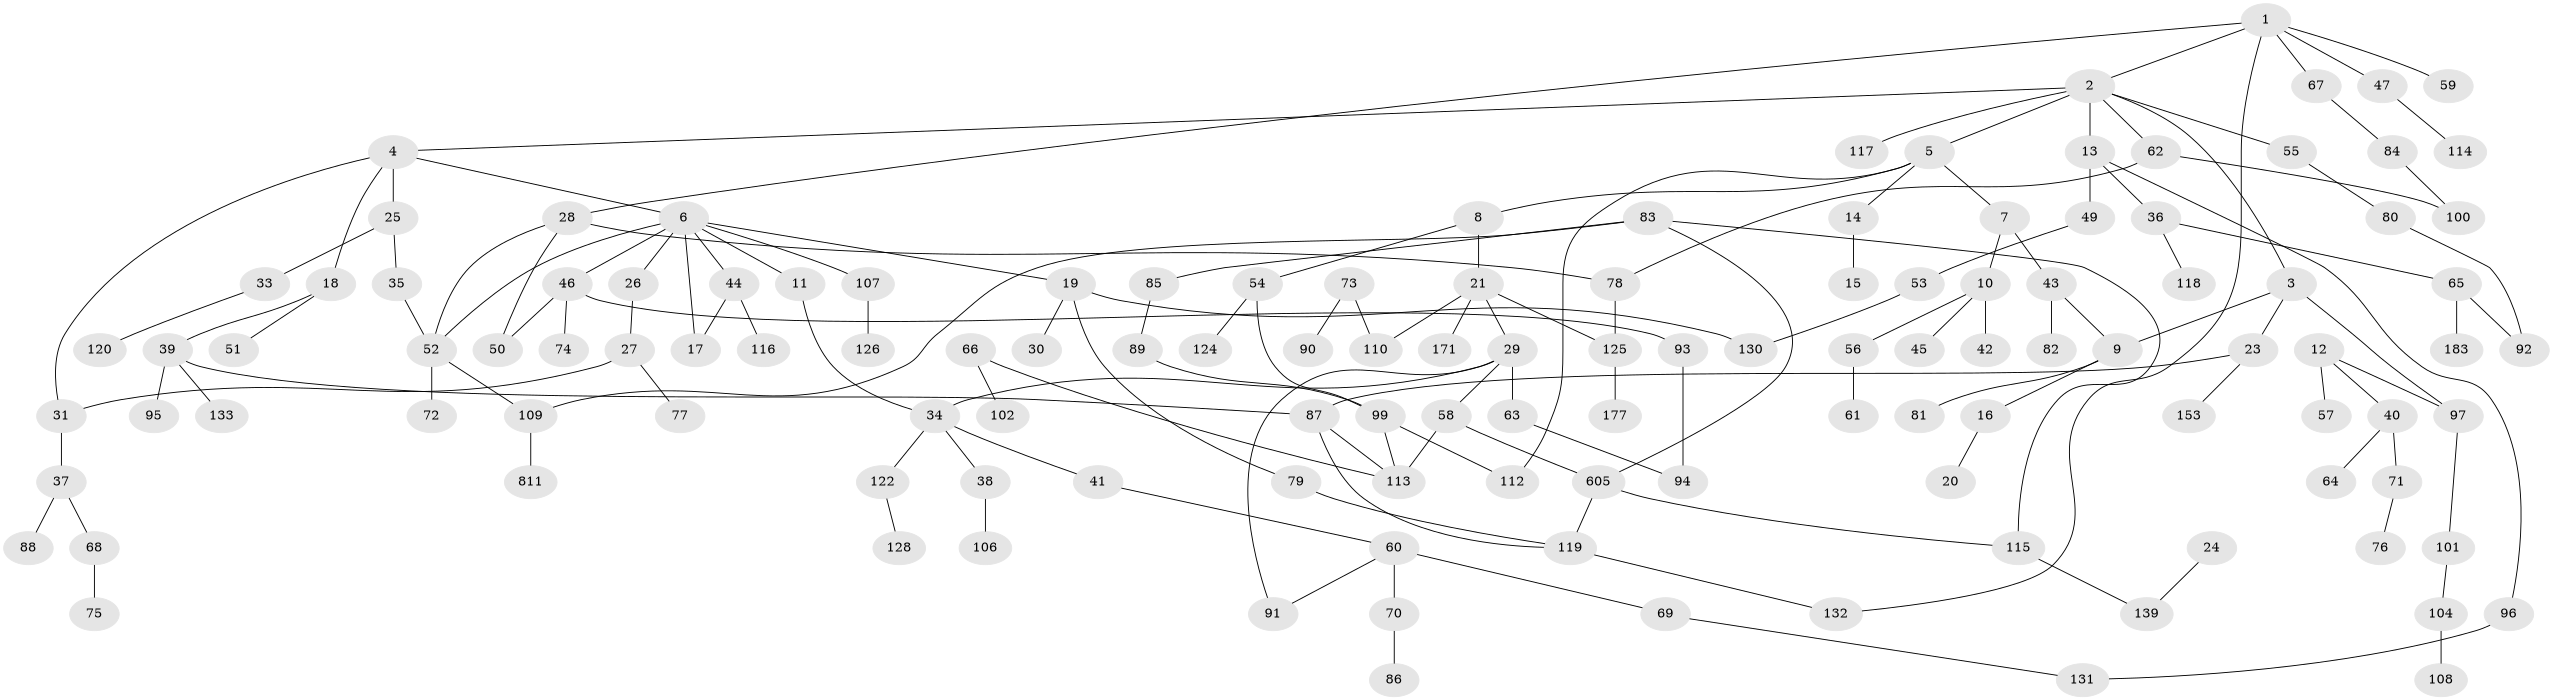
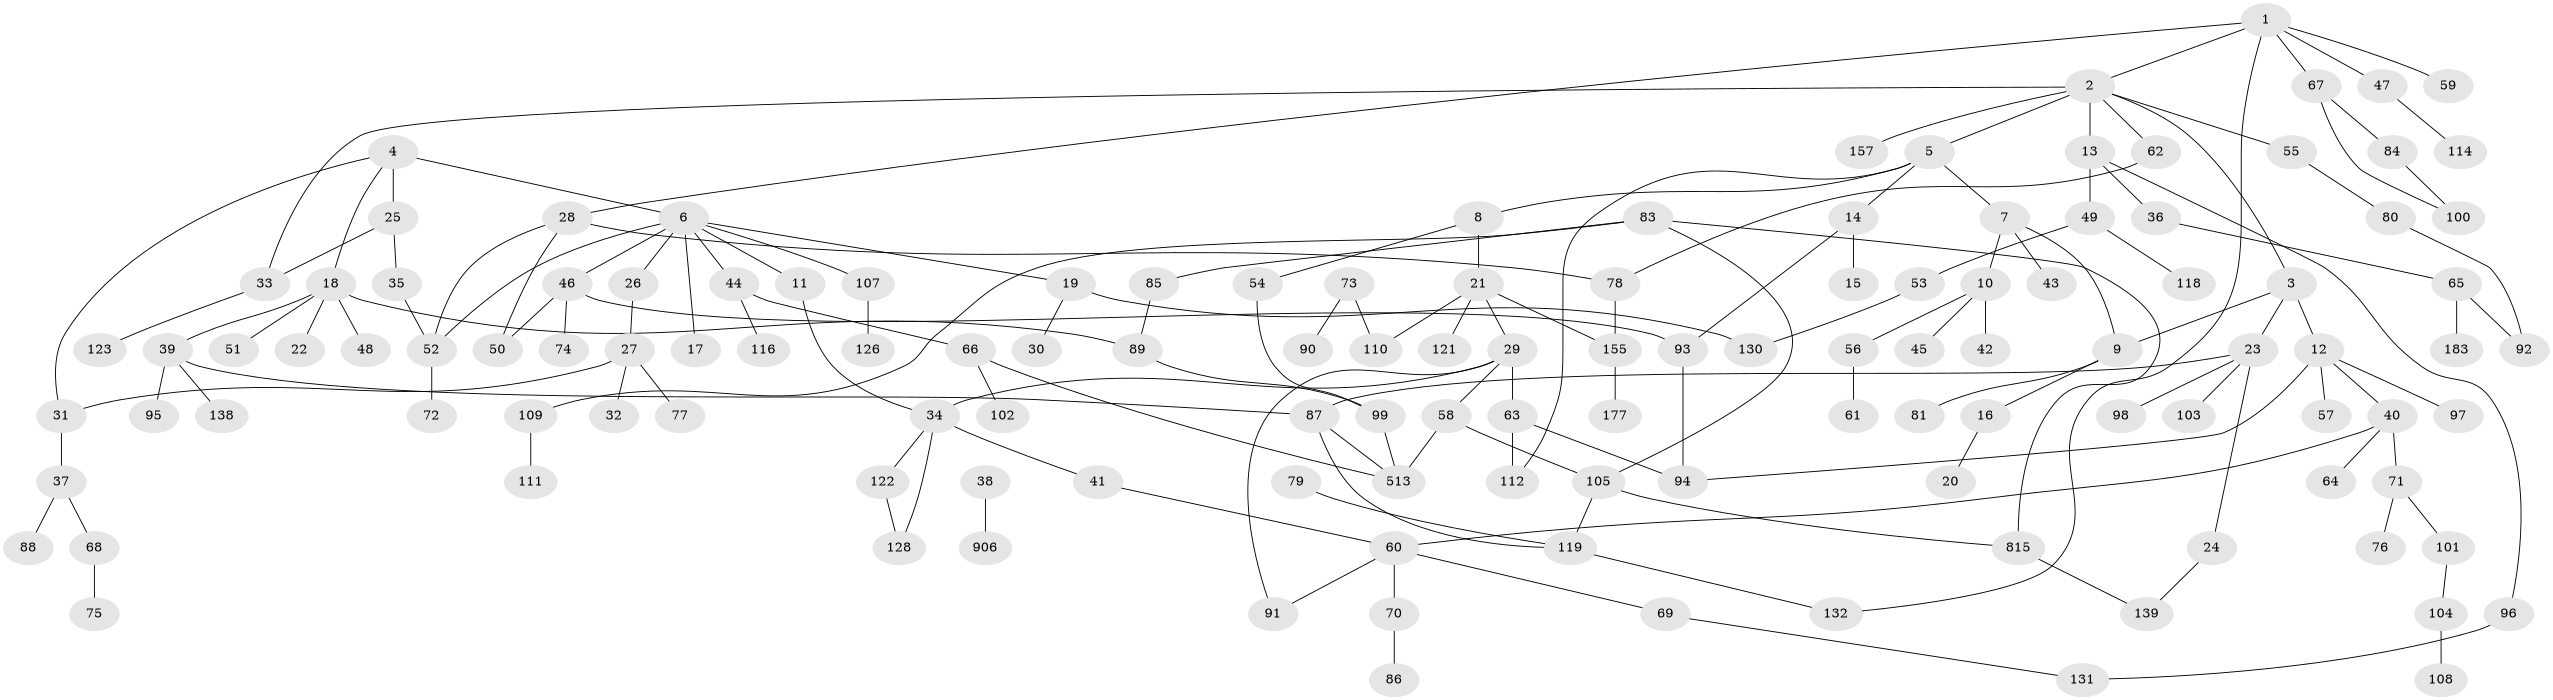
(1201, 121) -> (1130, 96)
(1862, 152) -> (1862, 152)
(2310, 178) -> (2364, 172)
(2172, 251) -> (2139, 251)
none -> (1768, 284)
(2084, 317) -> (2077, 260)
(712, 322) -> (826, 315)
none -> (731, 328)
(100, 350) -> (100, 350)
none -> (300, 350)
none -> (366, 350)
(1205, 350) -> none
(1445, 350) -> (1445, 350)
(1615, 350) -> (1615, 350)
(2052, 350) -> none
(2373, 352) -> (2305, 317)
(479, 382) -> none
(1137, 397) -> none
(222, 416) -> (222, 416)
none -> (614, 416)
none -> (2121, 416)
(2189, 416) -> (2189, 416)
(960, 449) -> (922, 483)
(1446, 449) -> (1512, 453)
none -> (2233, 449)
none -> (2020, 455)
(531, 482) -> (531, 482)
(1399, 482) -> (1399, 482)
(1599, 482) -> (1599, 482)
(2453, 482) -> (2423, 515)
none -> (1899, 508)
(985, 548) -> (985, 548)
(2018, 548) -> (2018, 548)
